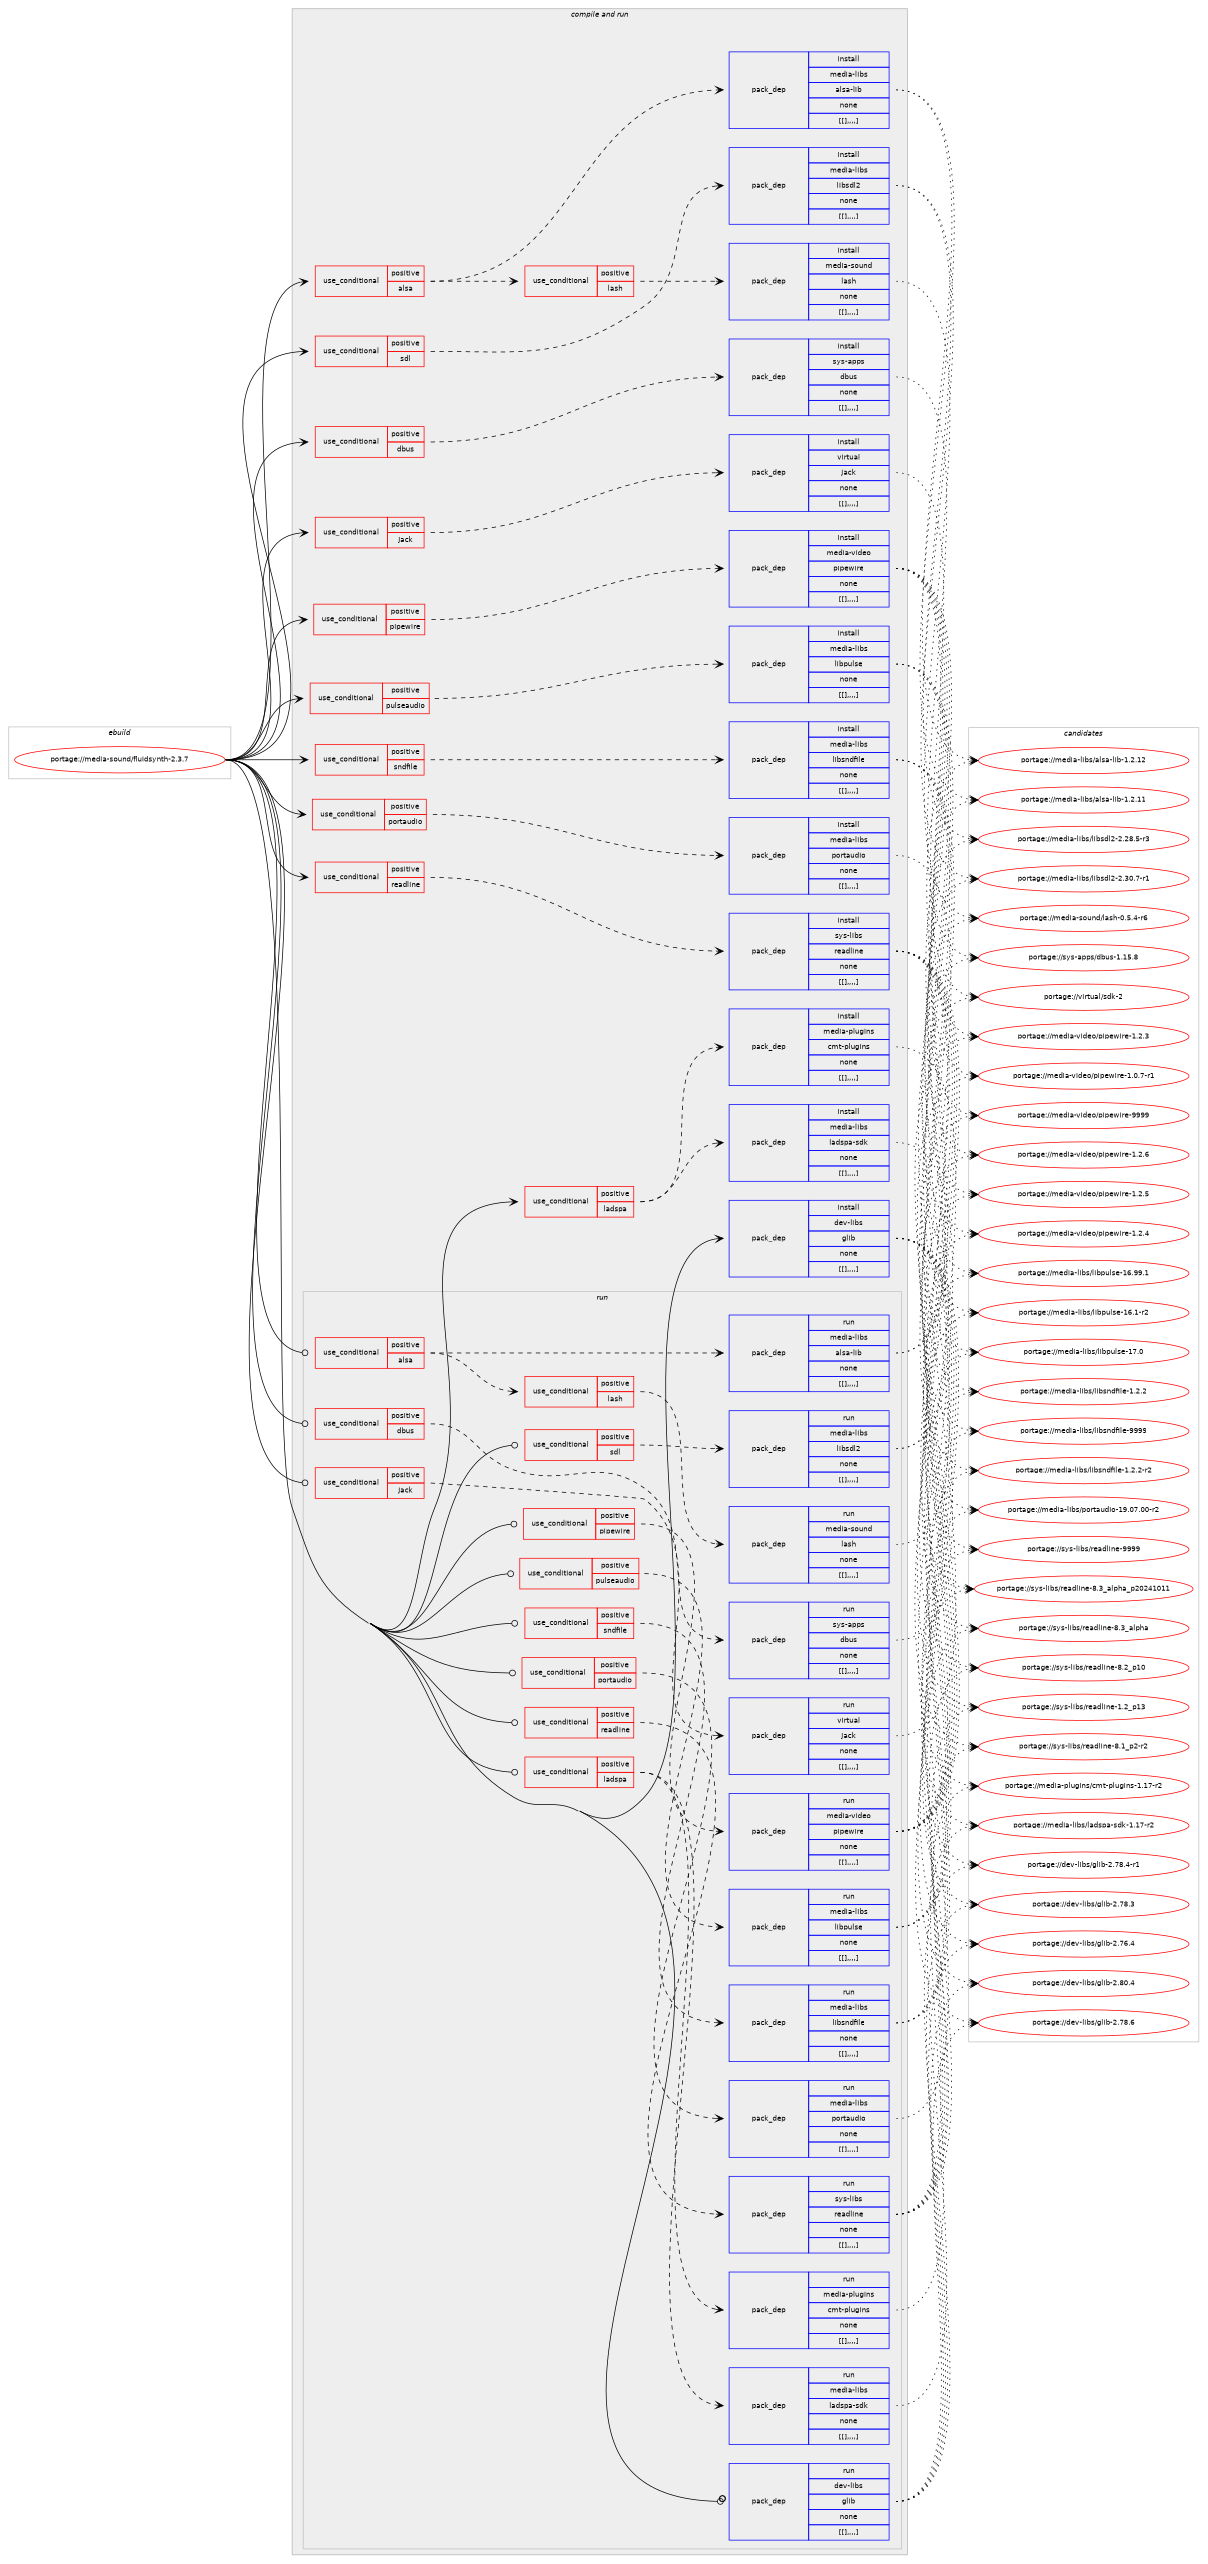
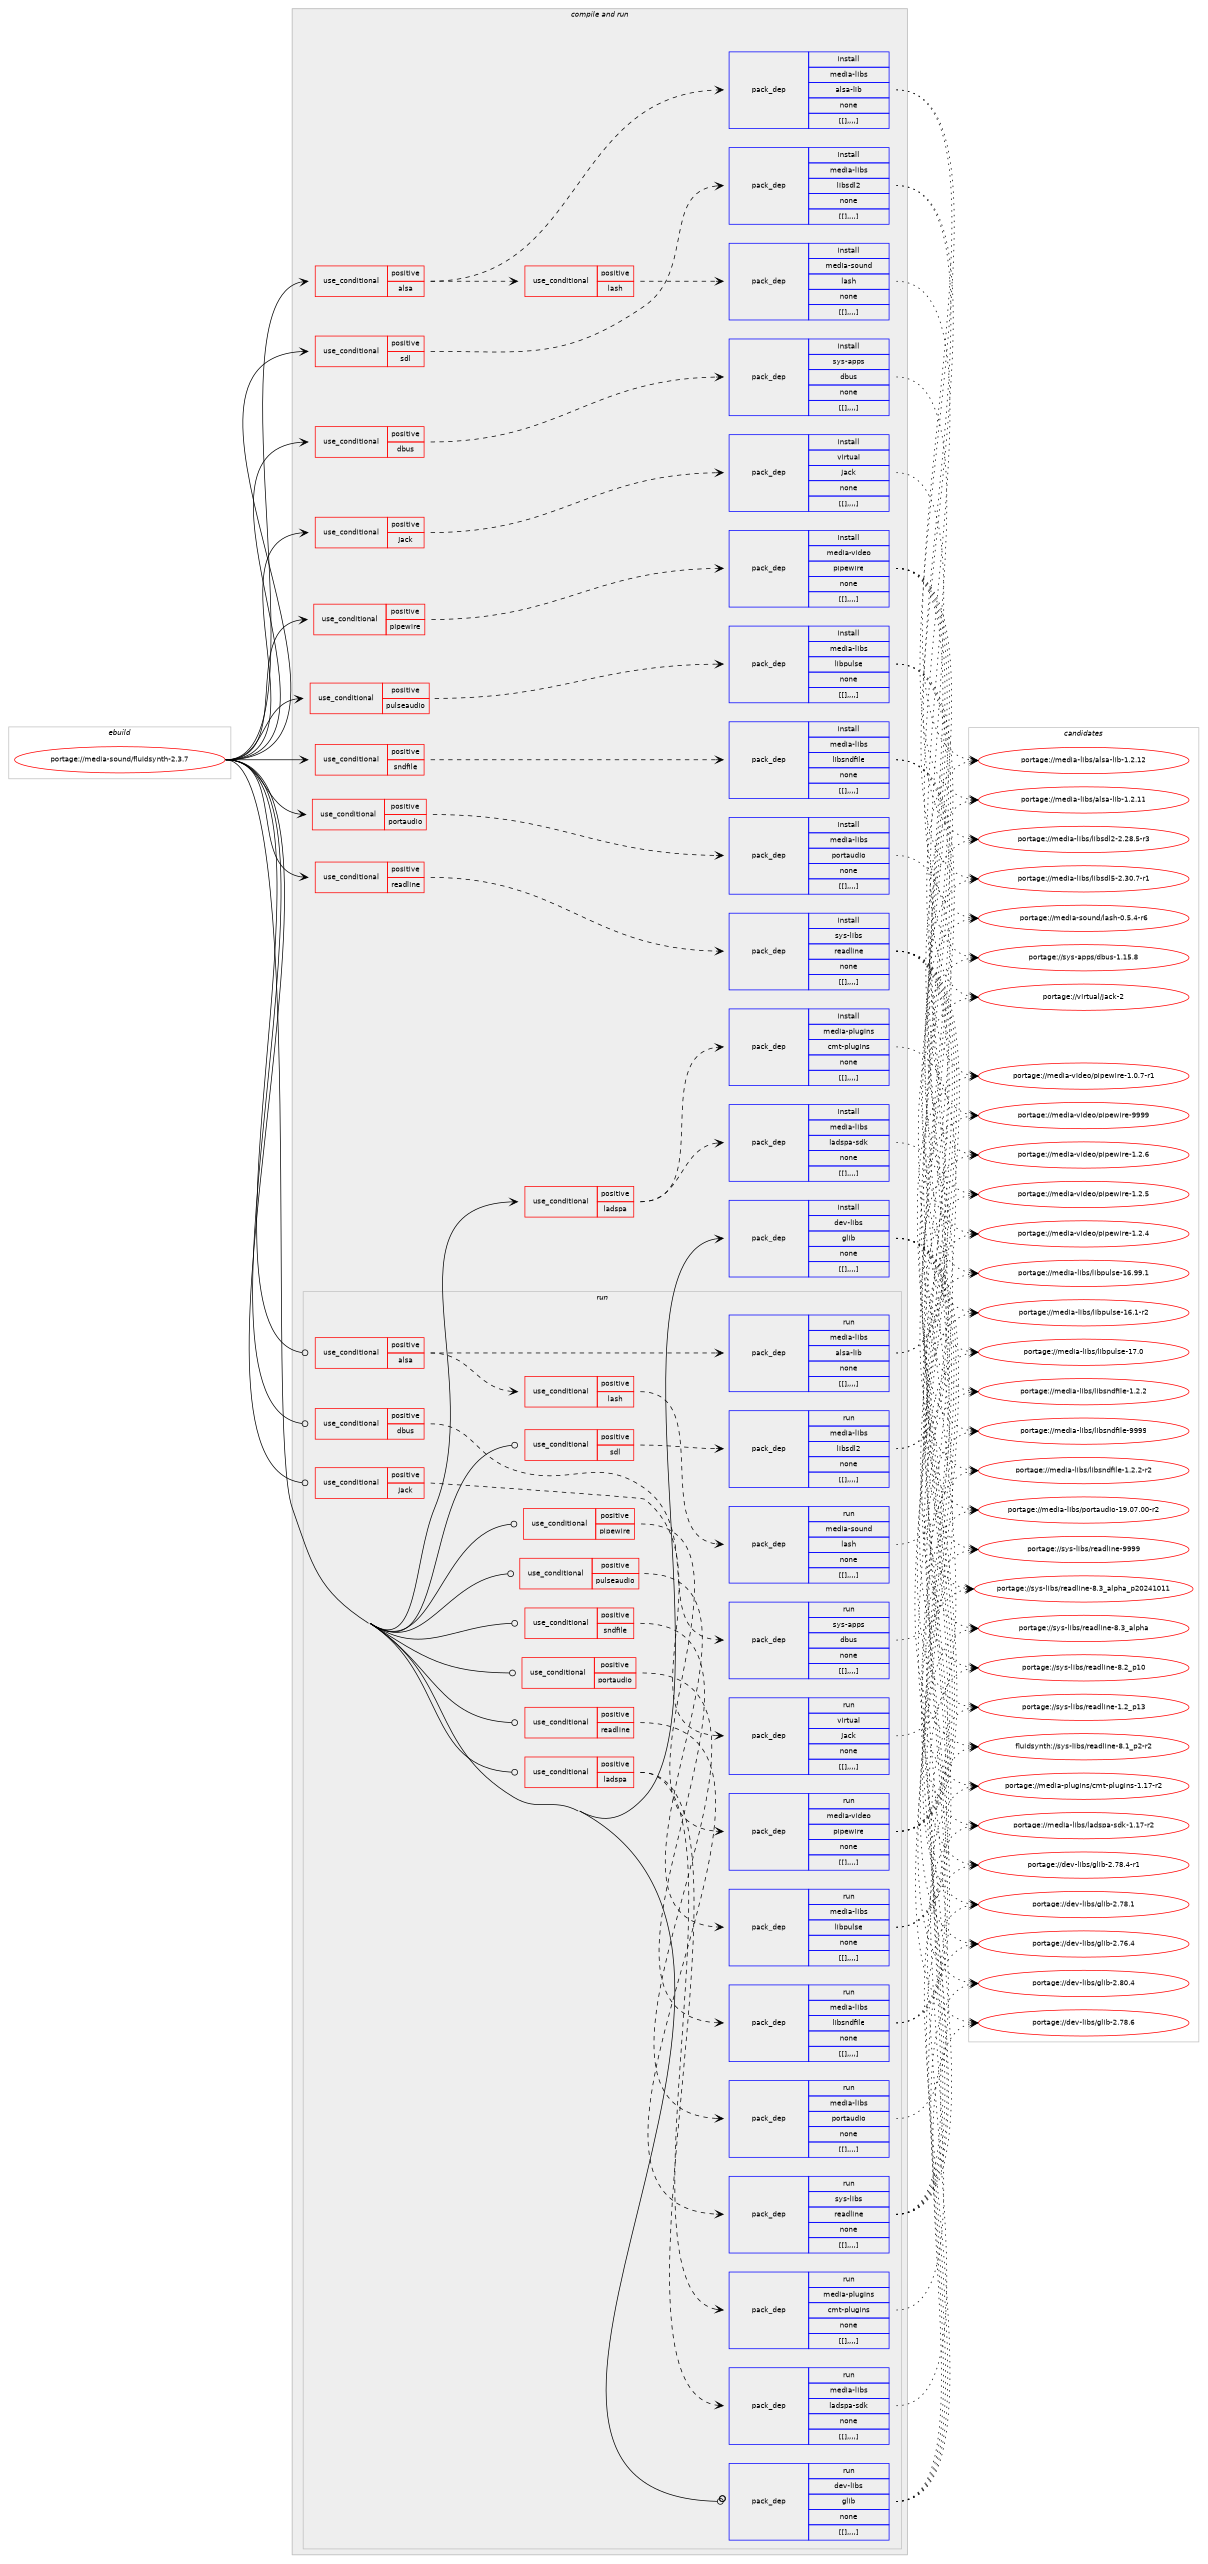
(1084, 879) -> (1084, 879)
(1084, 997) -> (1084, 997)
(1084, 1037) -> none
(1084, 1747) -> (1084, 1747)
(1084, 1905) -> (1084, 1905)
